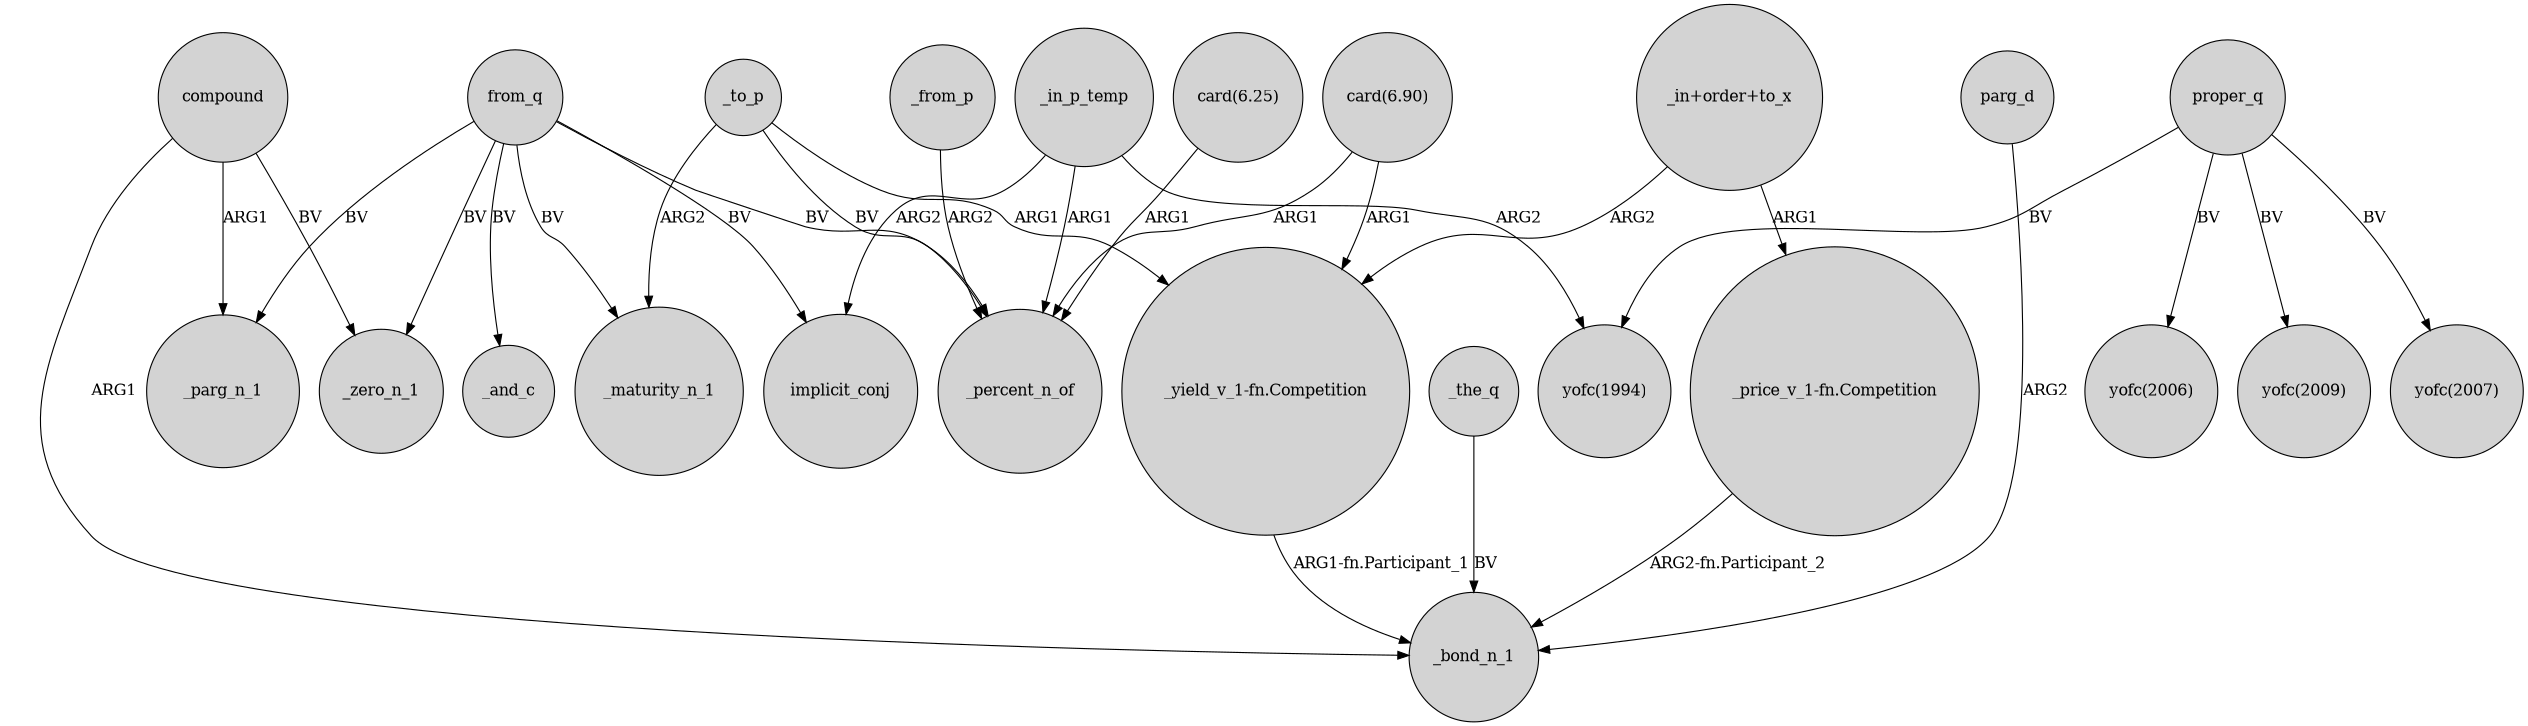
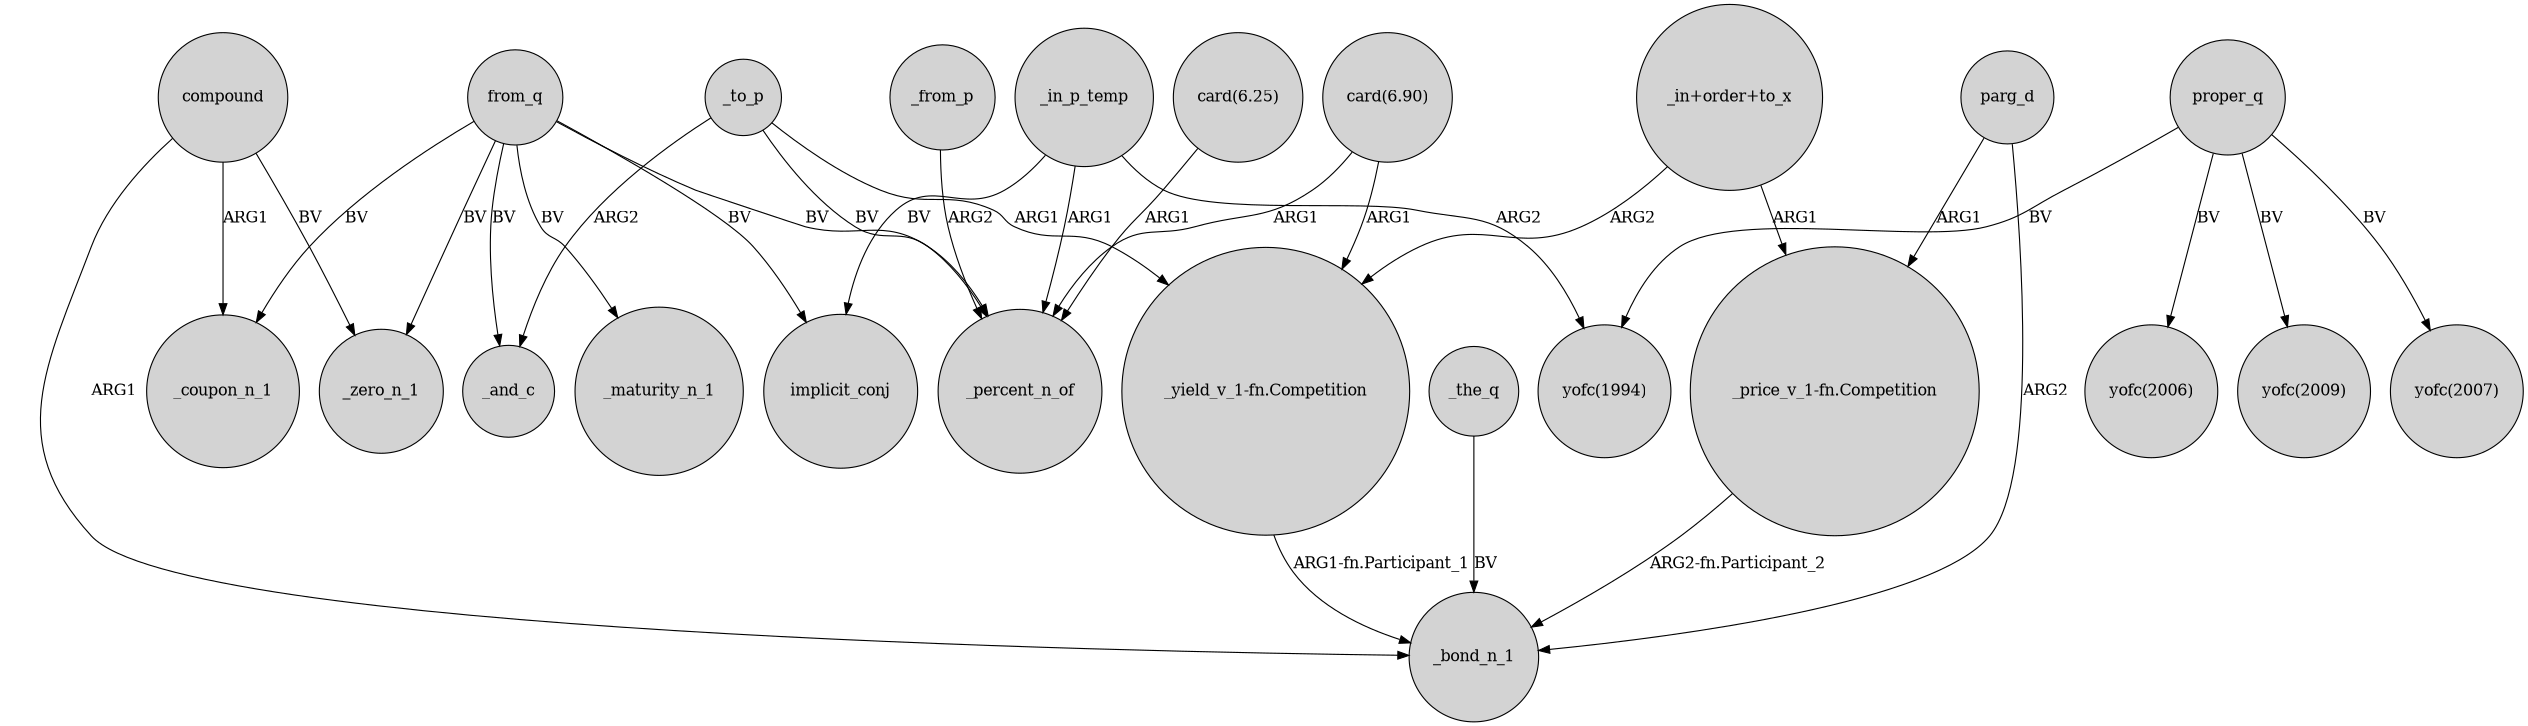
none -> (1949, 197)
(663, 203) -> (596, 209)
(919, 218) -> (919, 218)
(223, 391) -> (223, 391)
